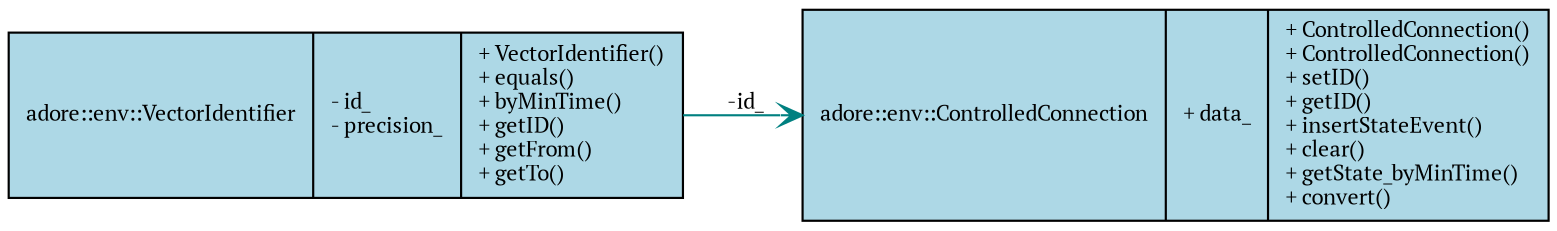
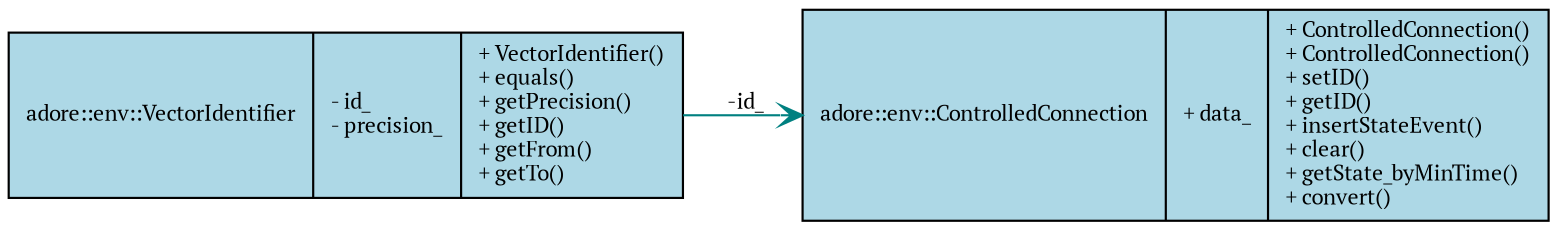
(551, 102) -> (556, 102)
